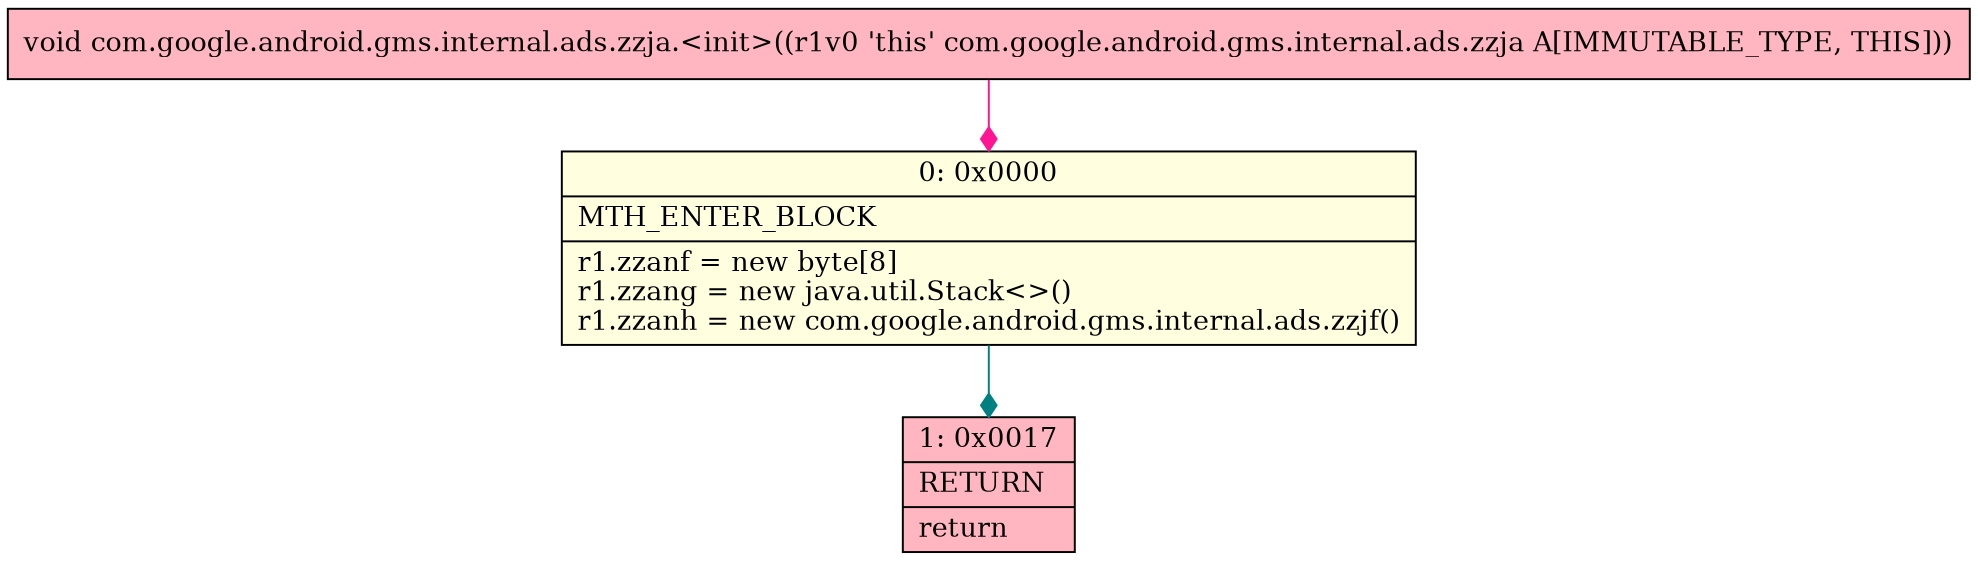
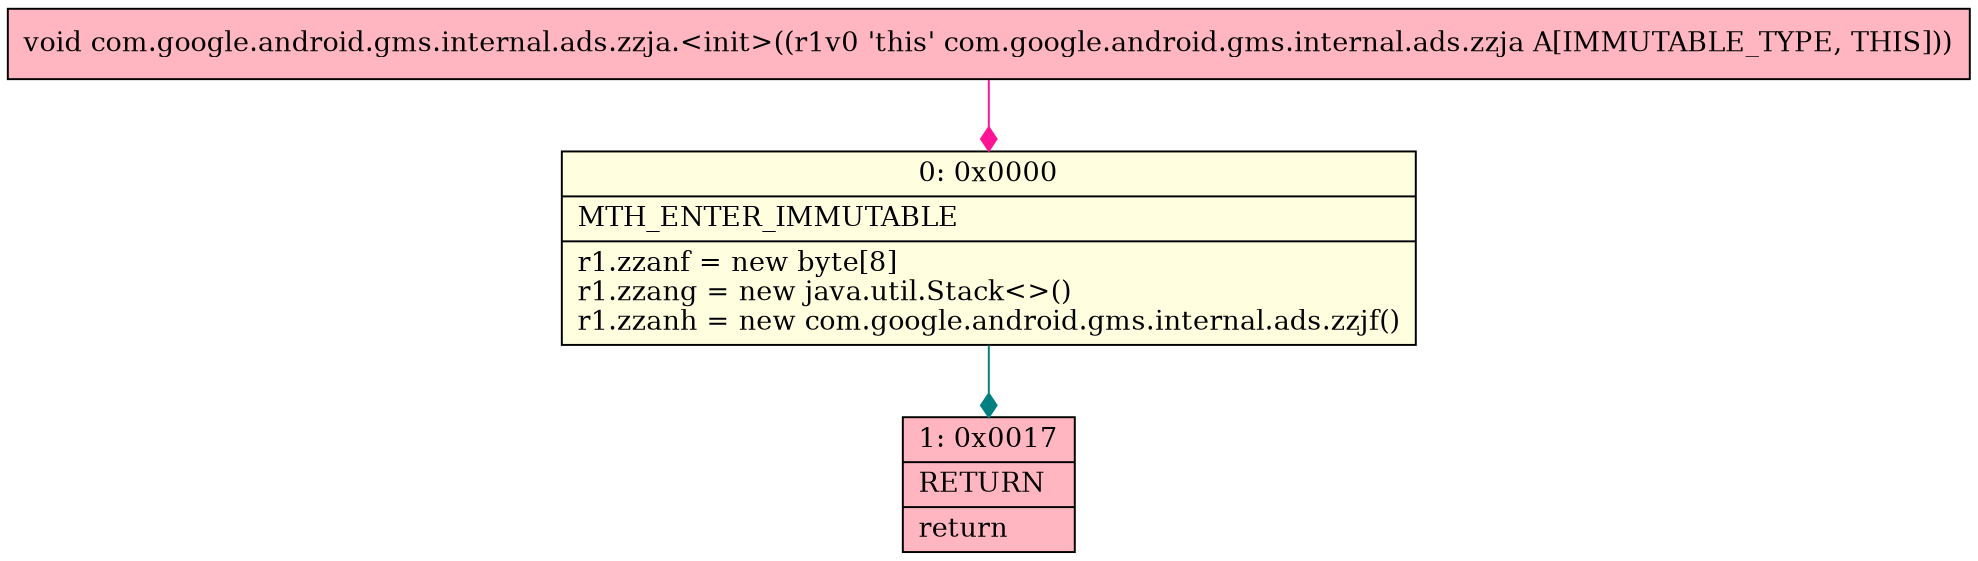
(728, 218) -> (769, 218)
